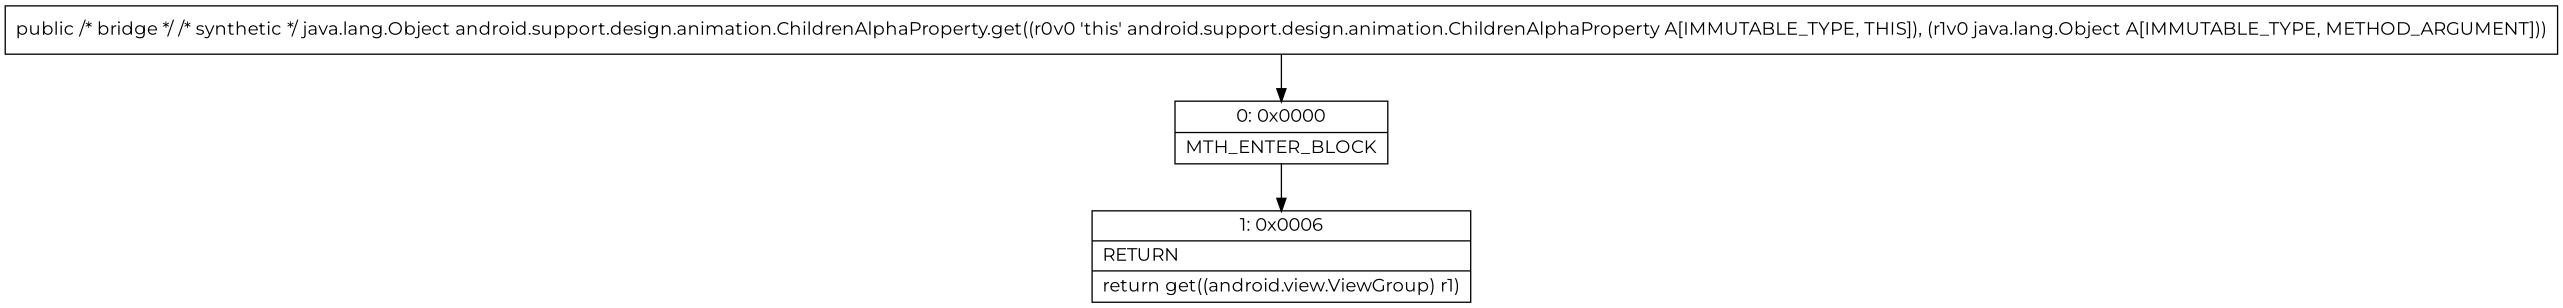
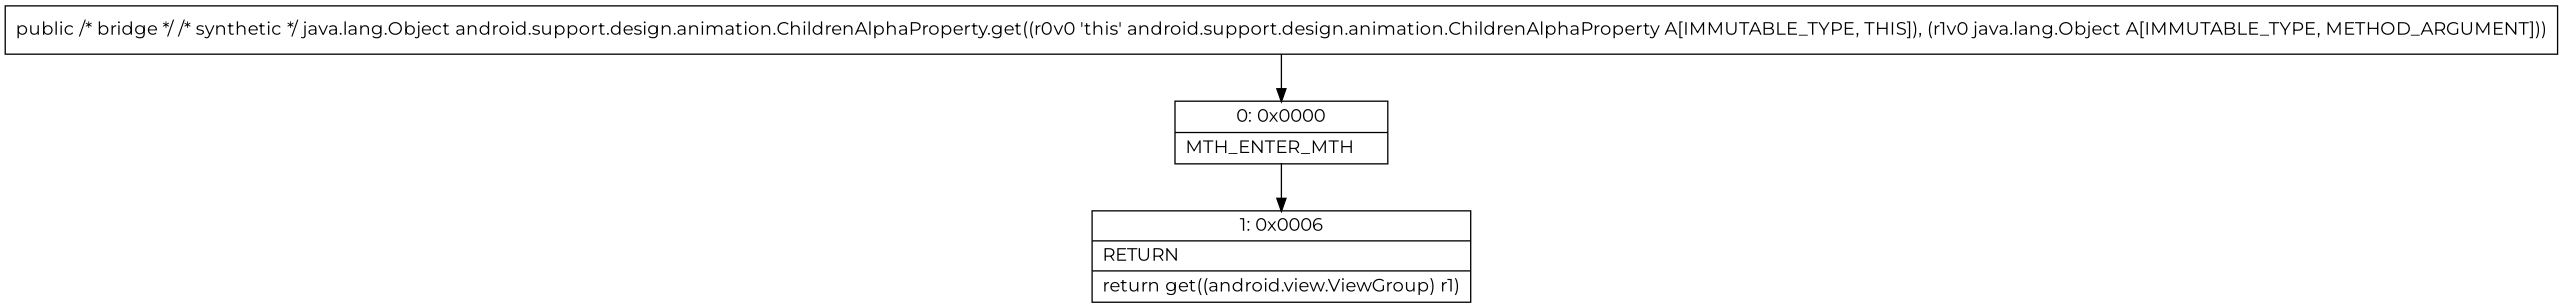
(1281, 148) -> (1270, 148)
